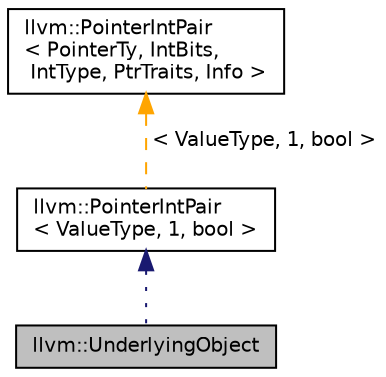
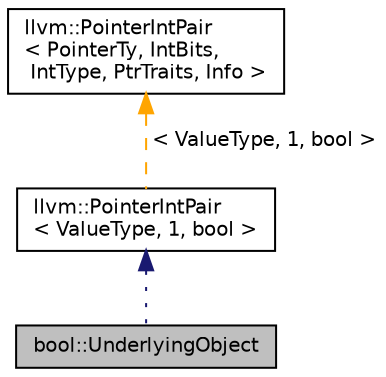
(146, 347) -> (146, 347)
